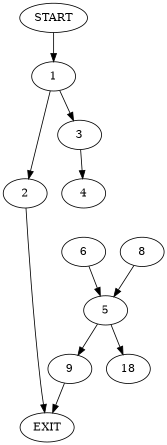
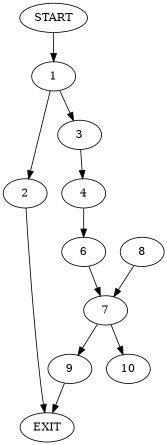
none -> (84, 219)
(106, 310) -> (106, 310)
(128, 369) -> (128, 369)
